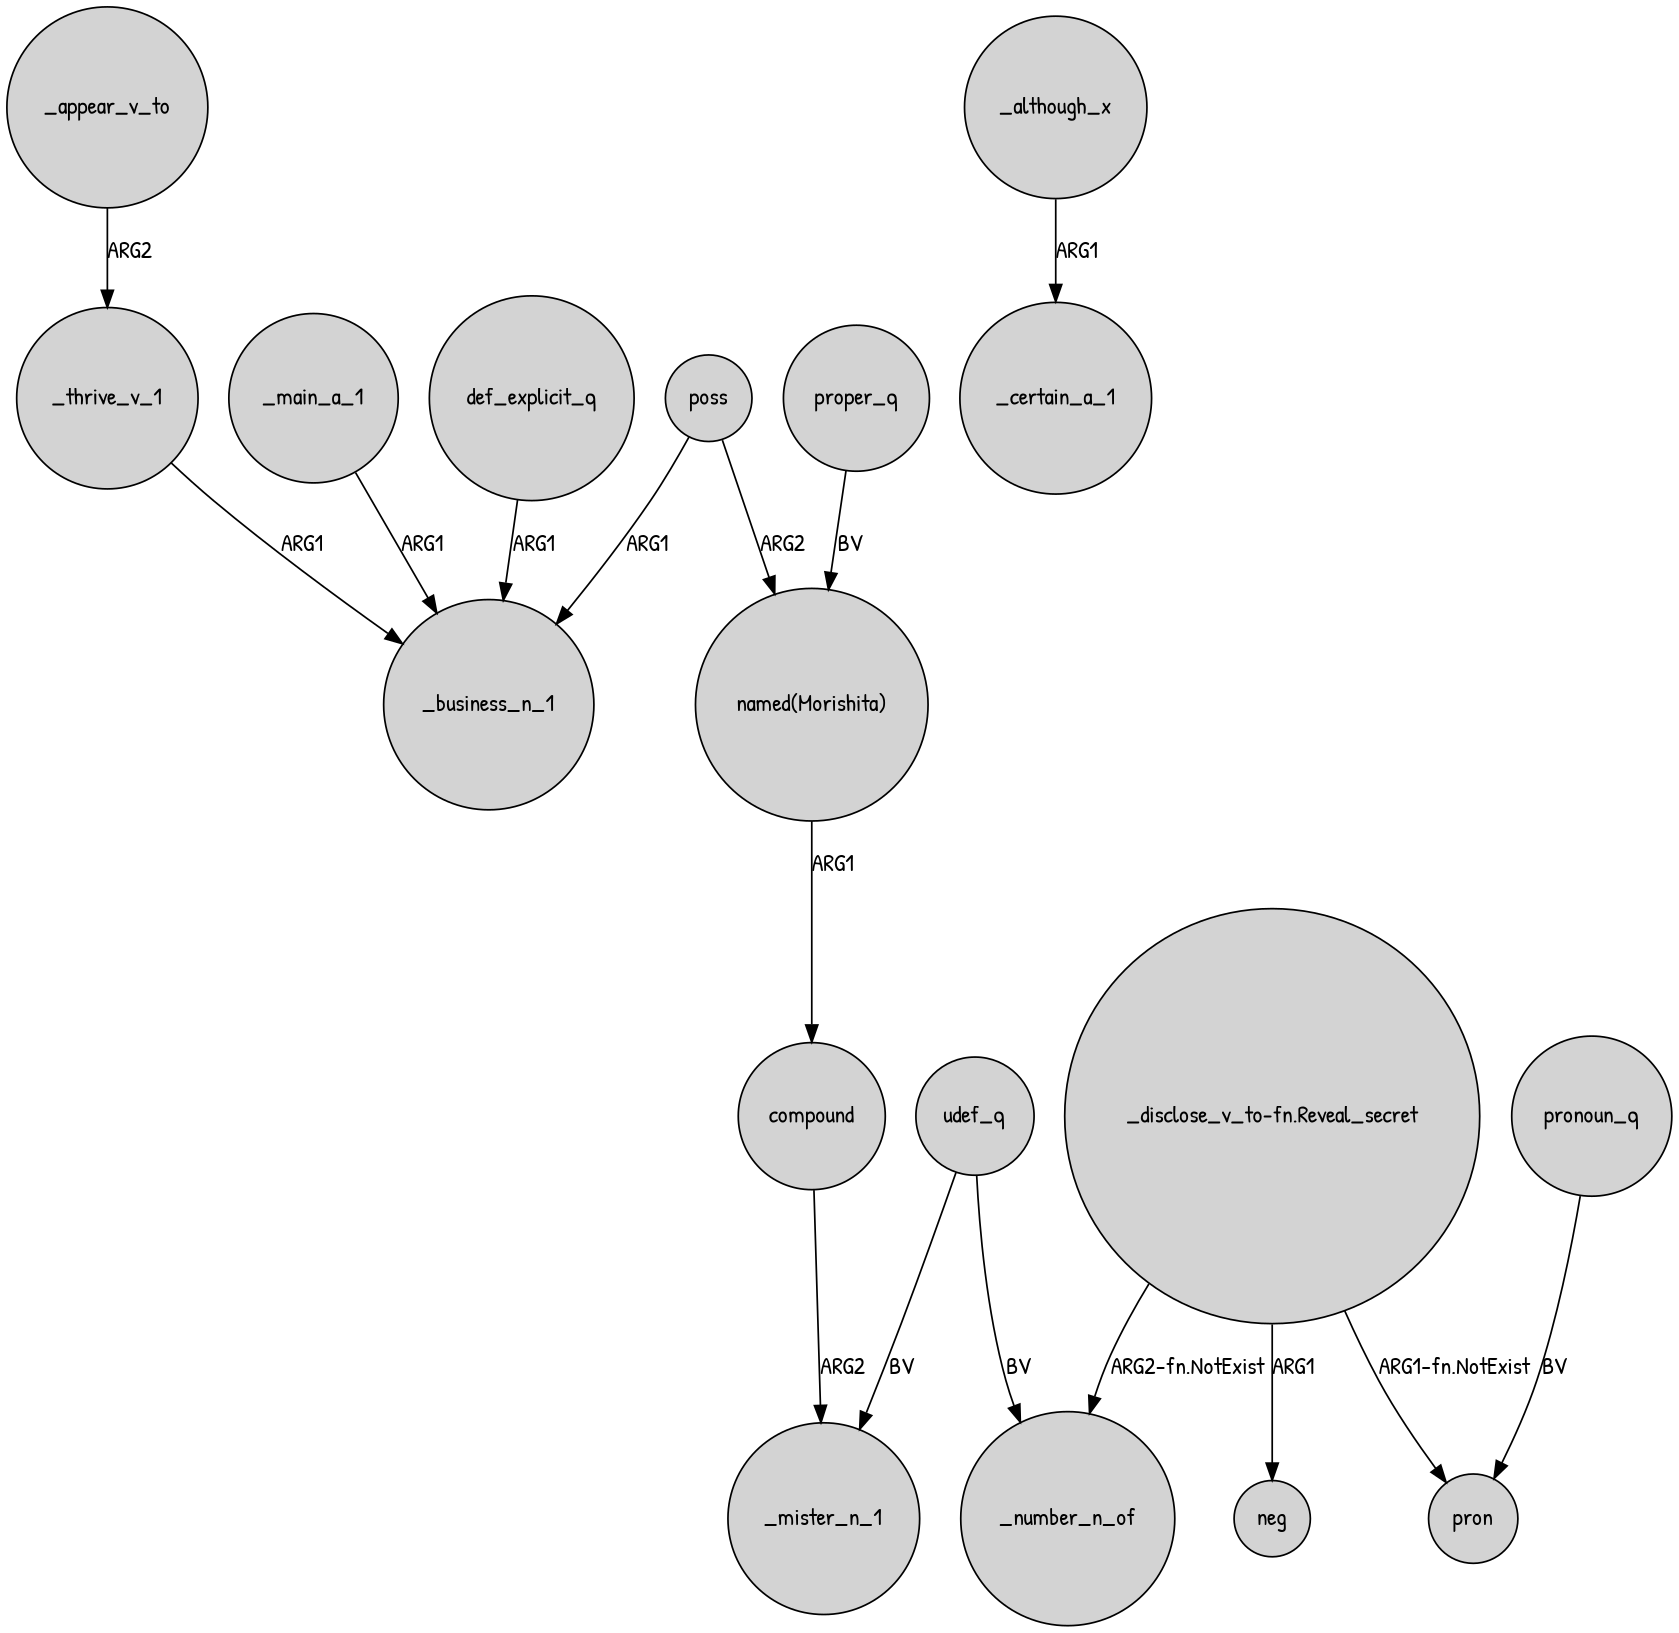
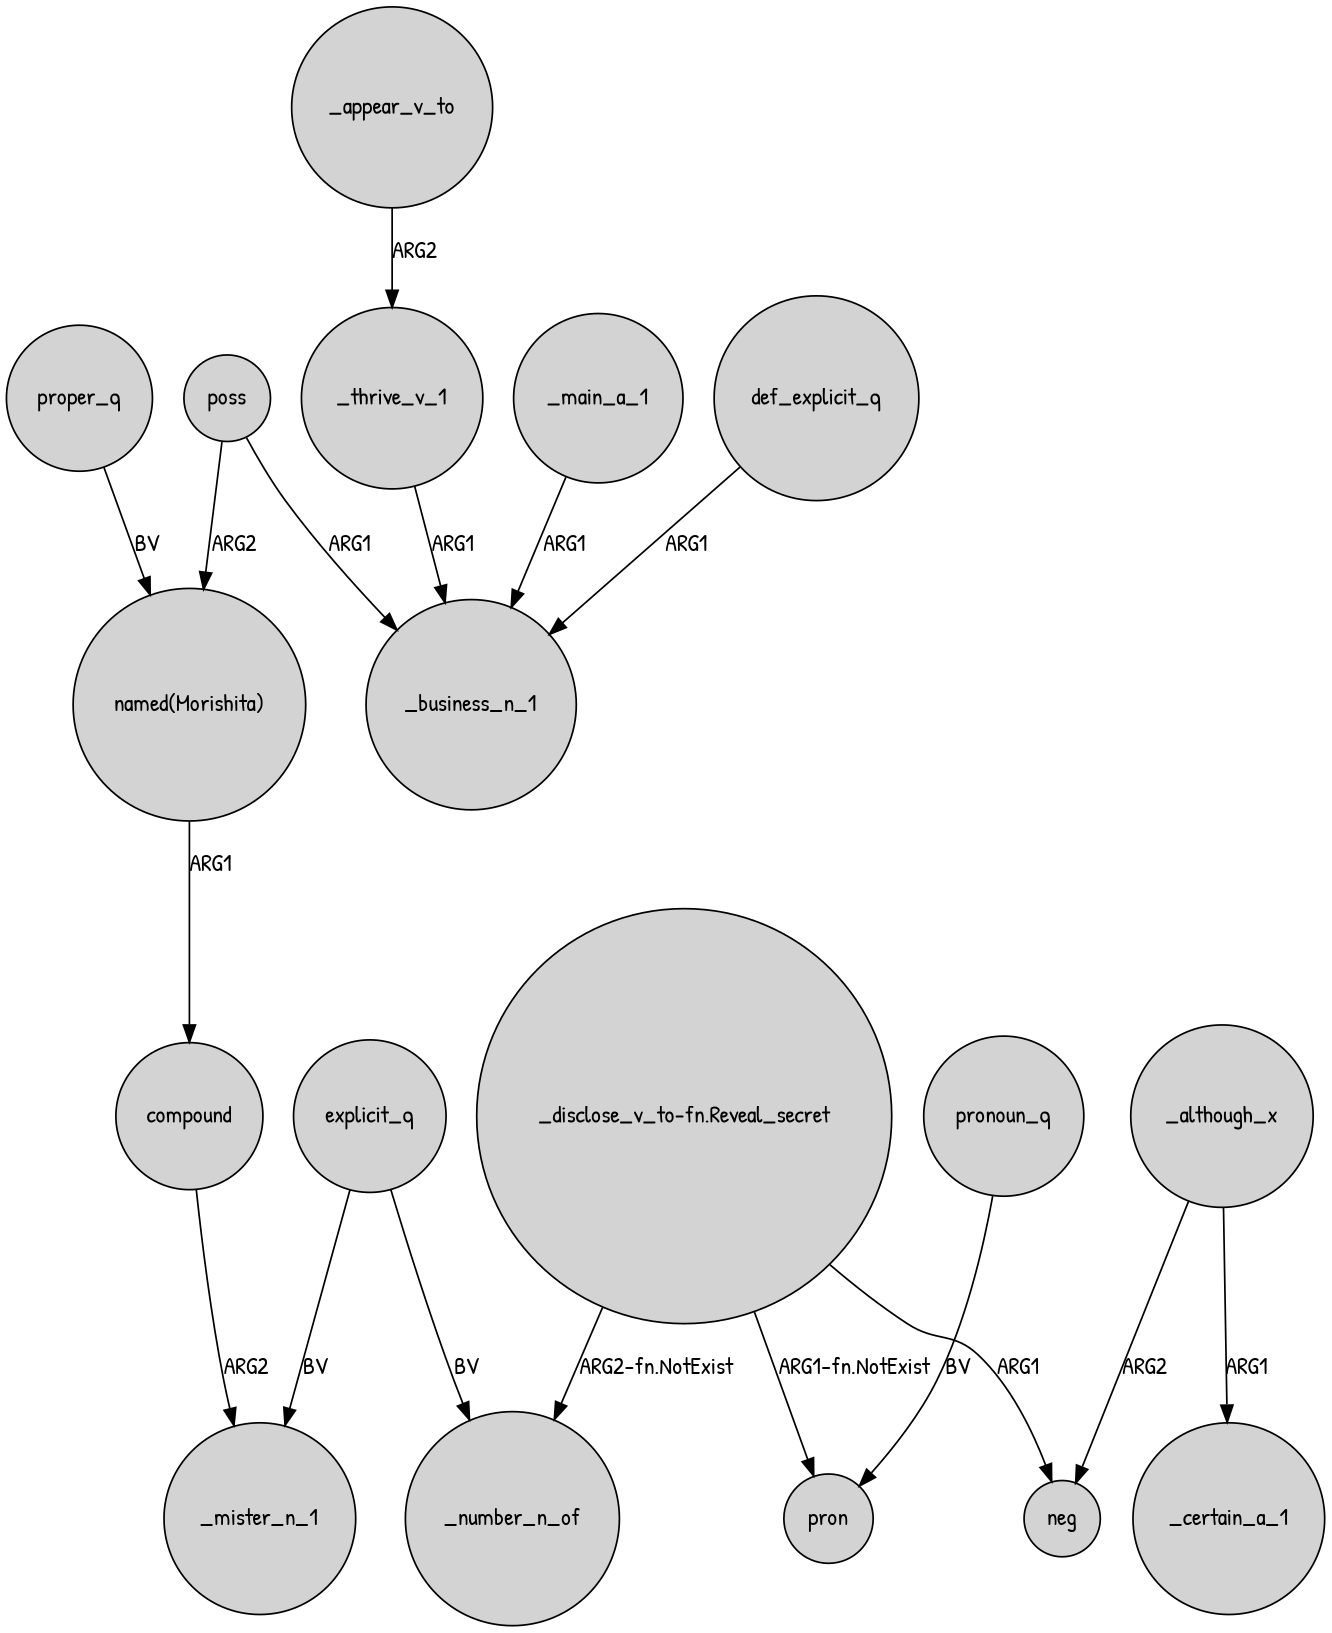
(975, 1116) -> (370, 1116)
none -> (1135, 1334)
